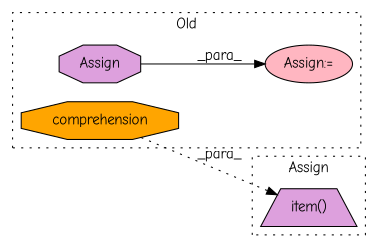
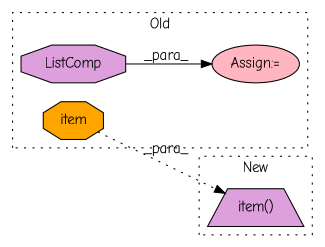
(100, 64) -> (73, 64)
(100, 121) -> (73, 121)
(309, 168) -> (256, 168)
